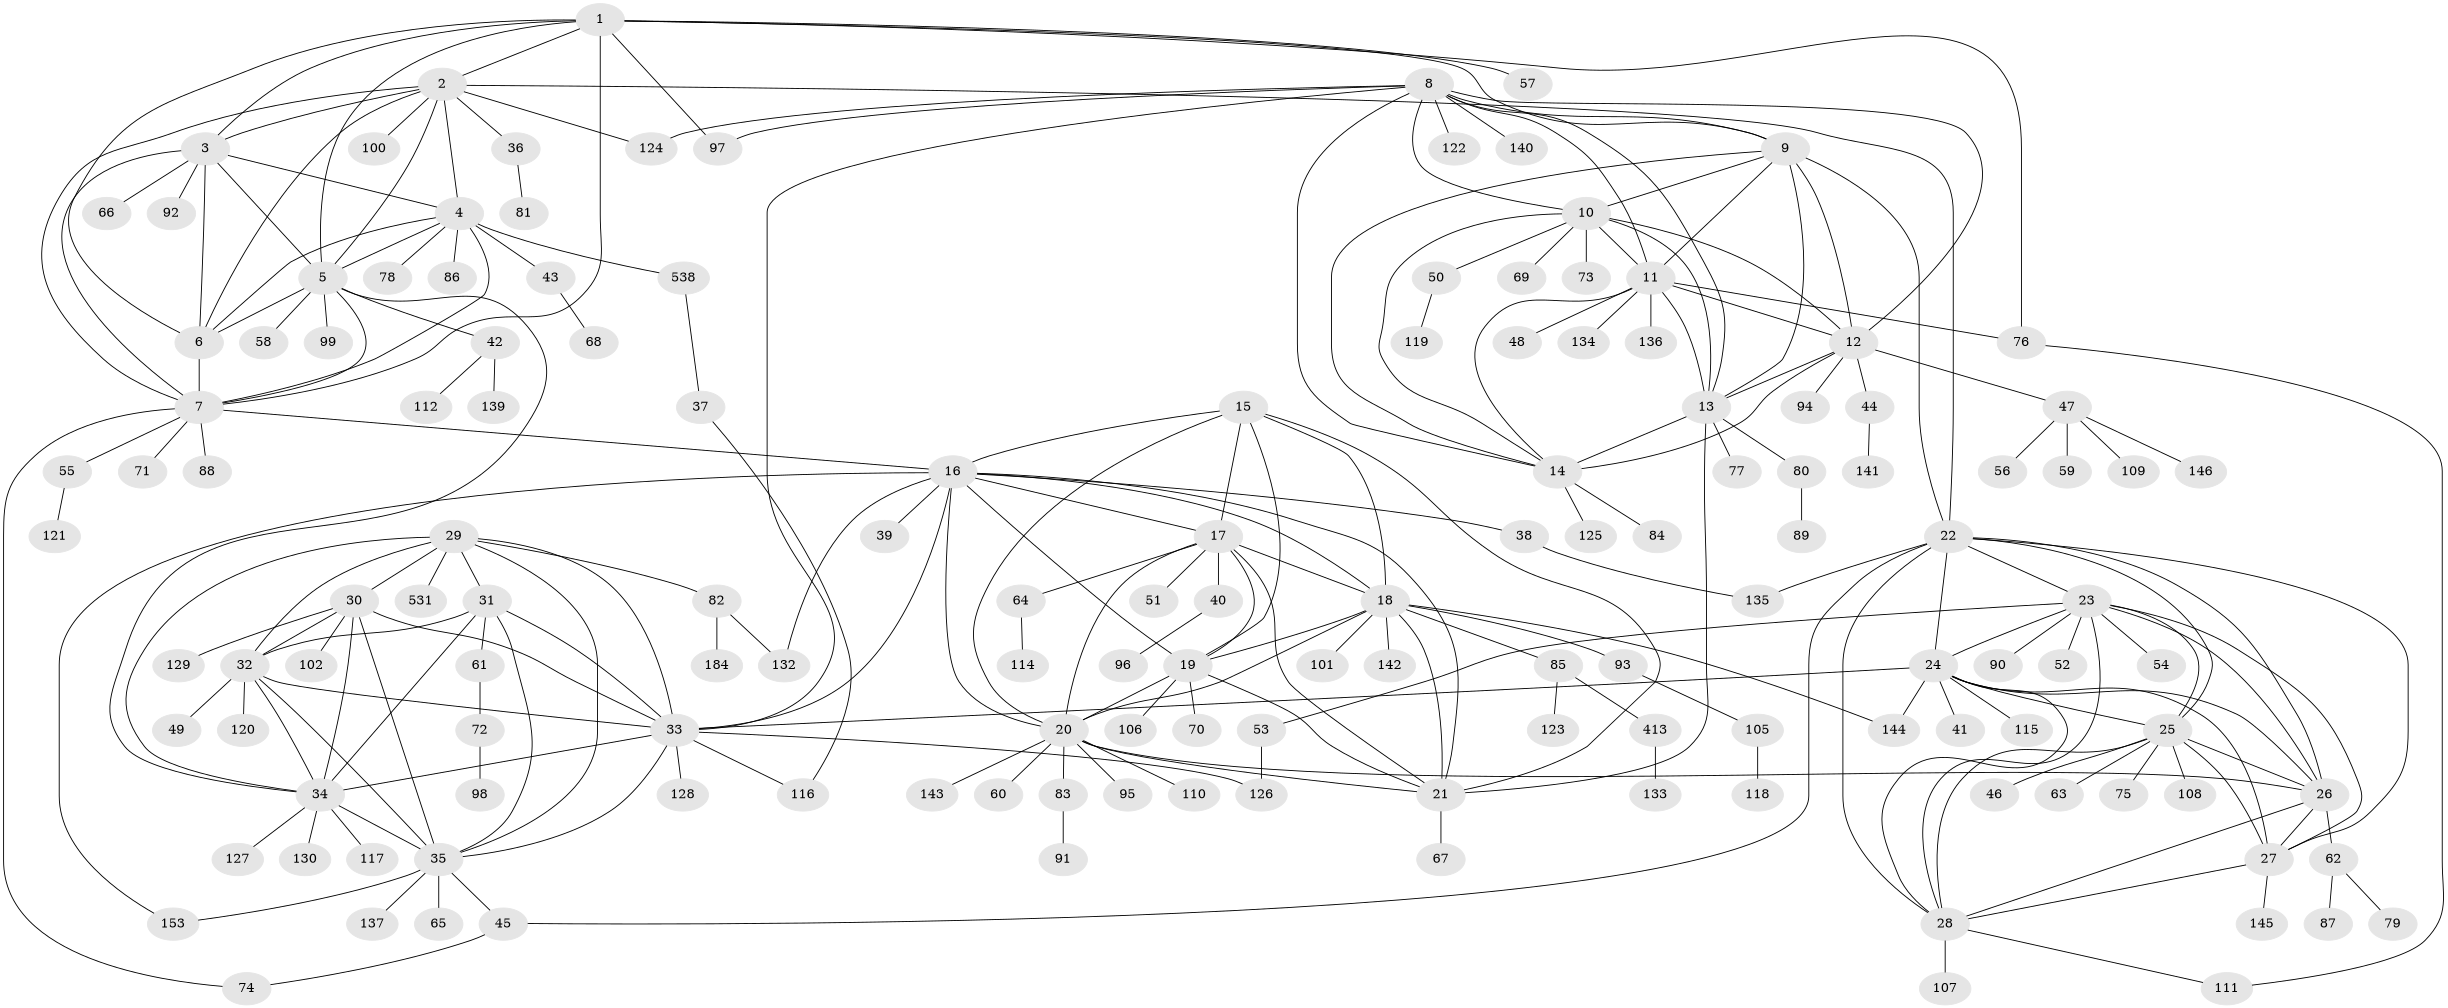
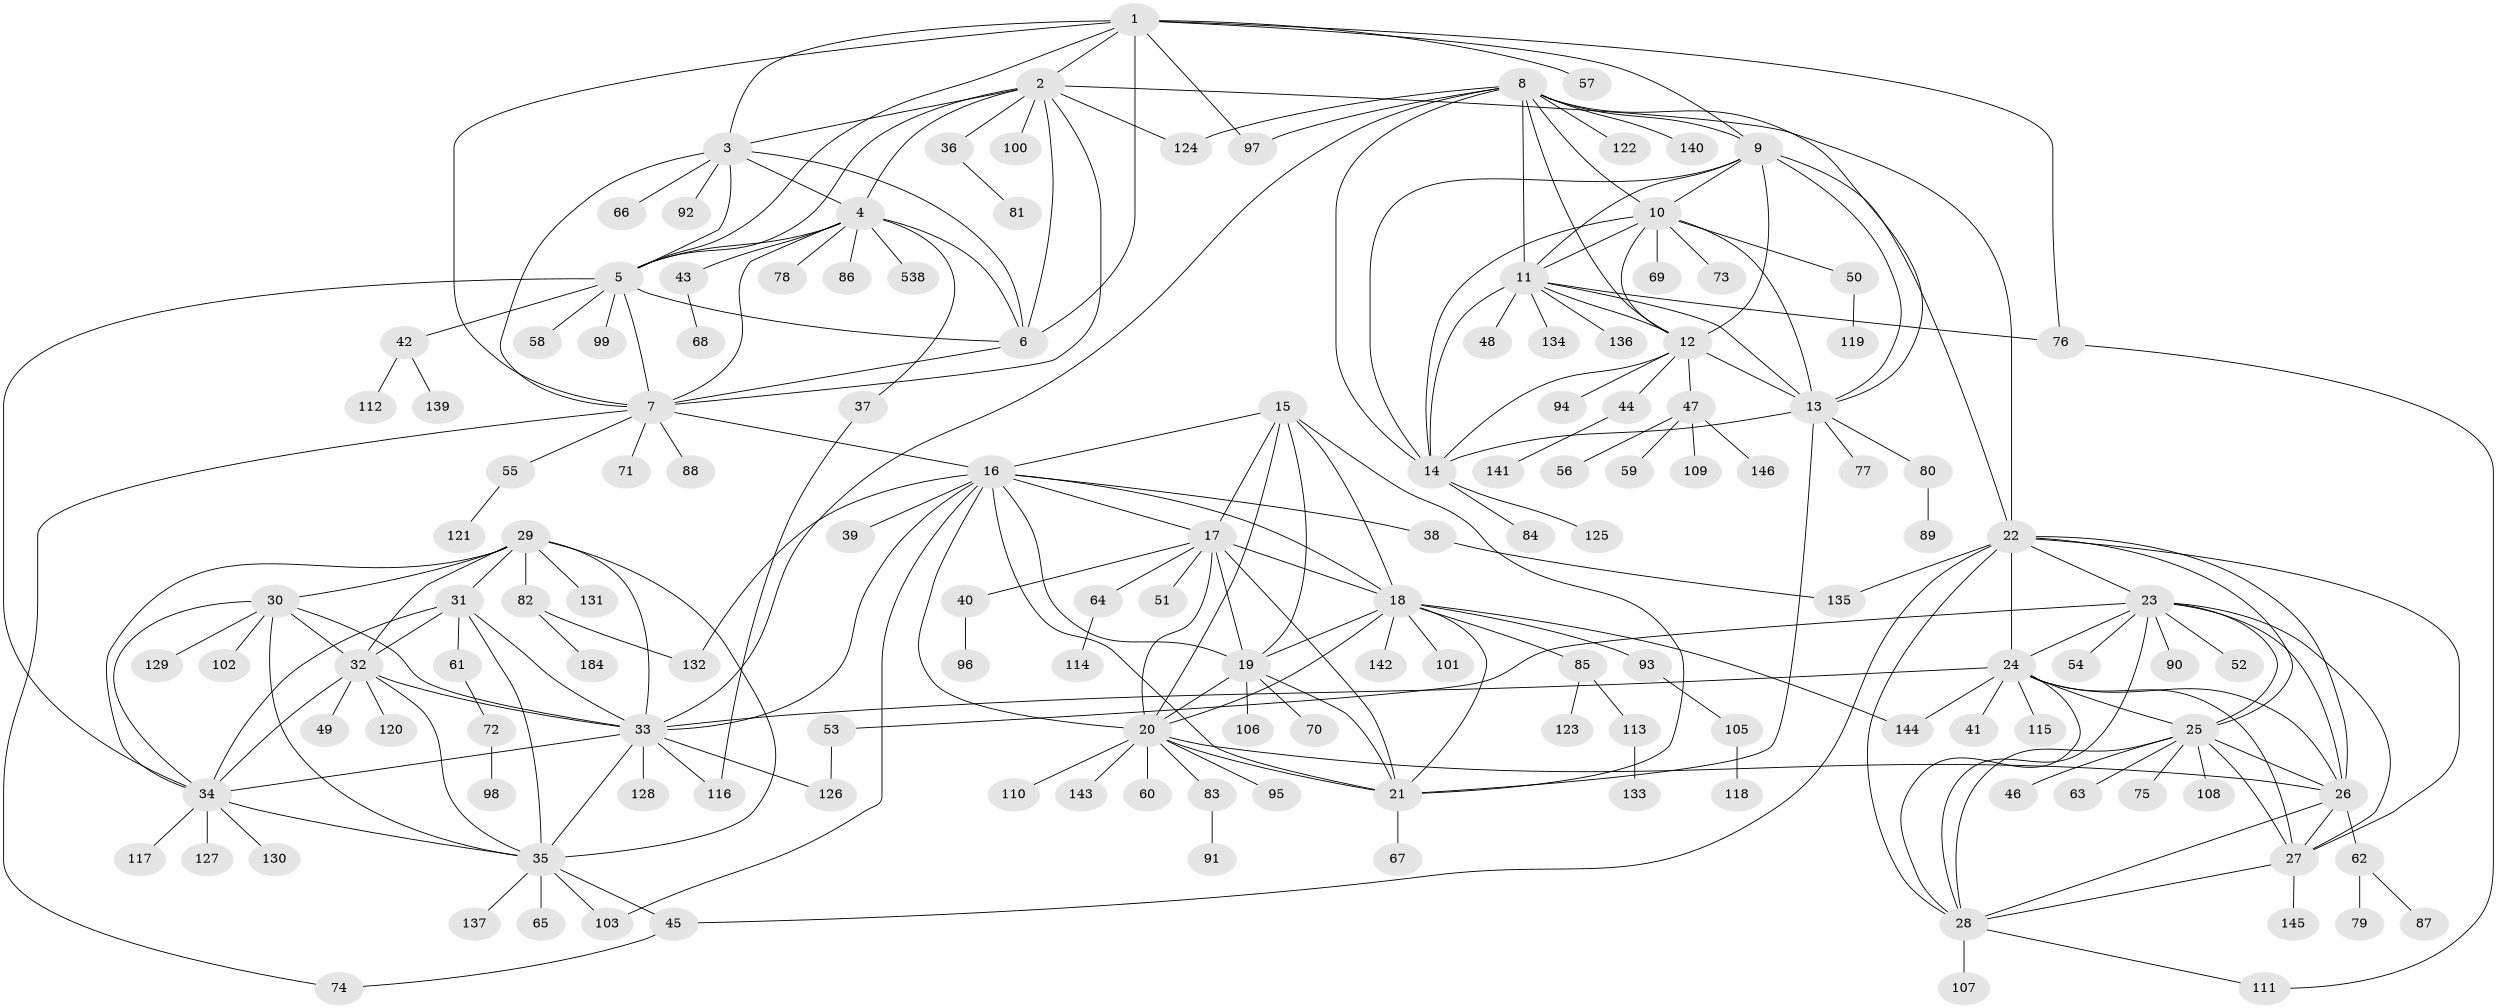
(692, 343) -> (953, 302)
(421, 601) -> (592, 601)
(1655, 730) -> (1635, 730)
(173, 924) -> (607, 924)
